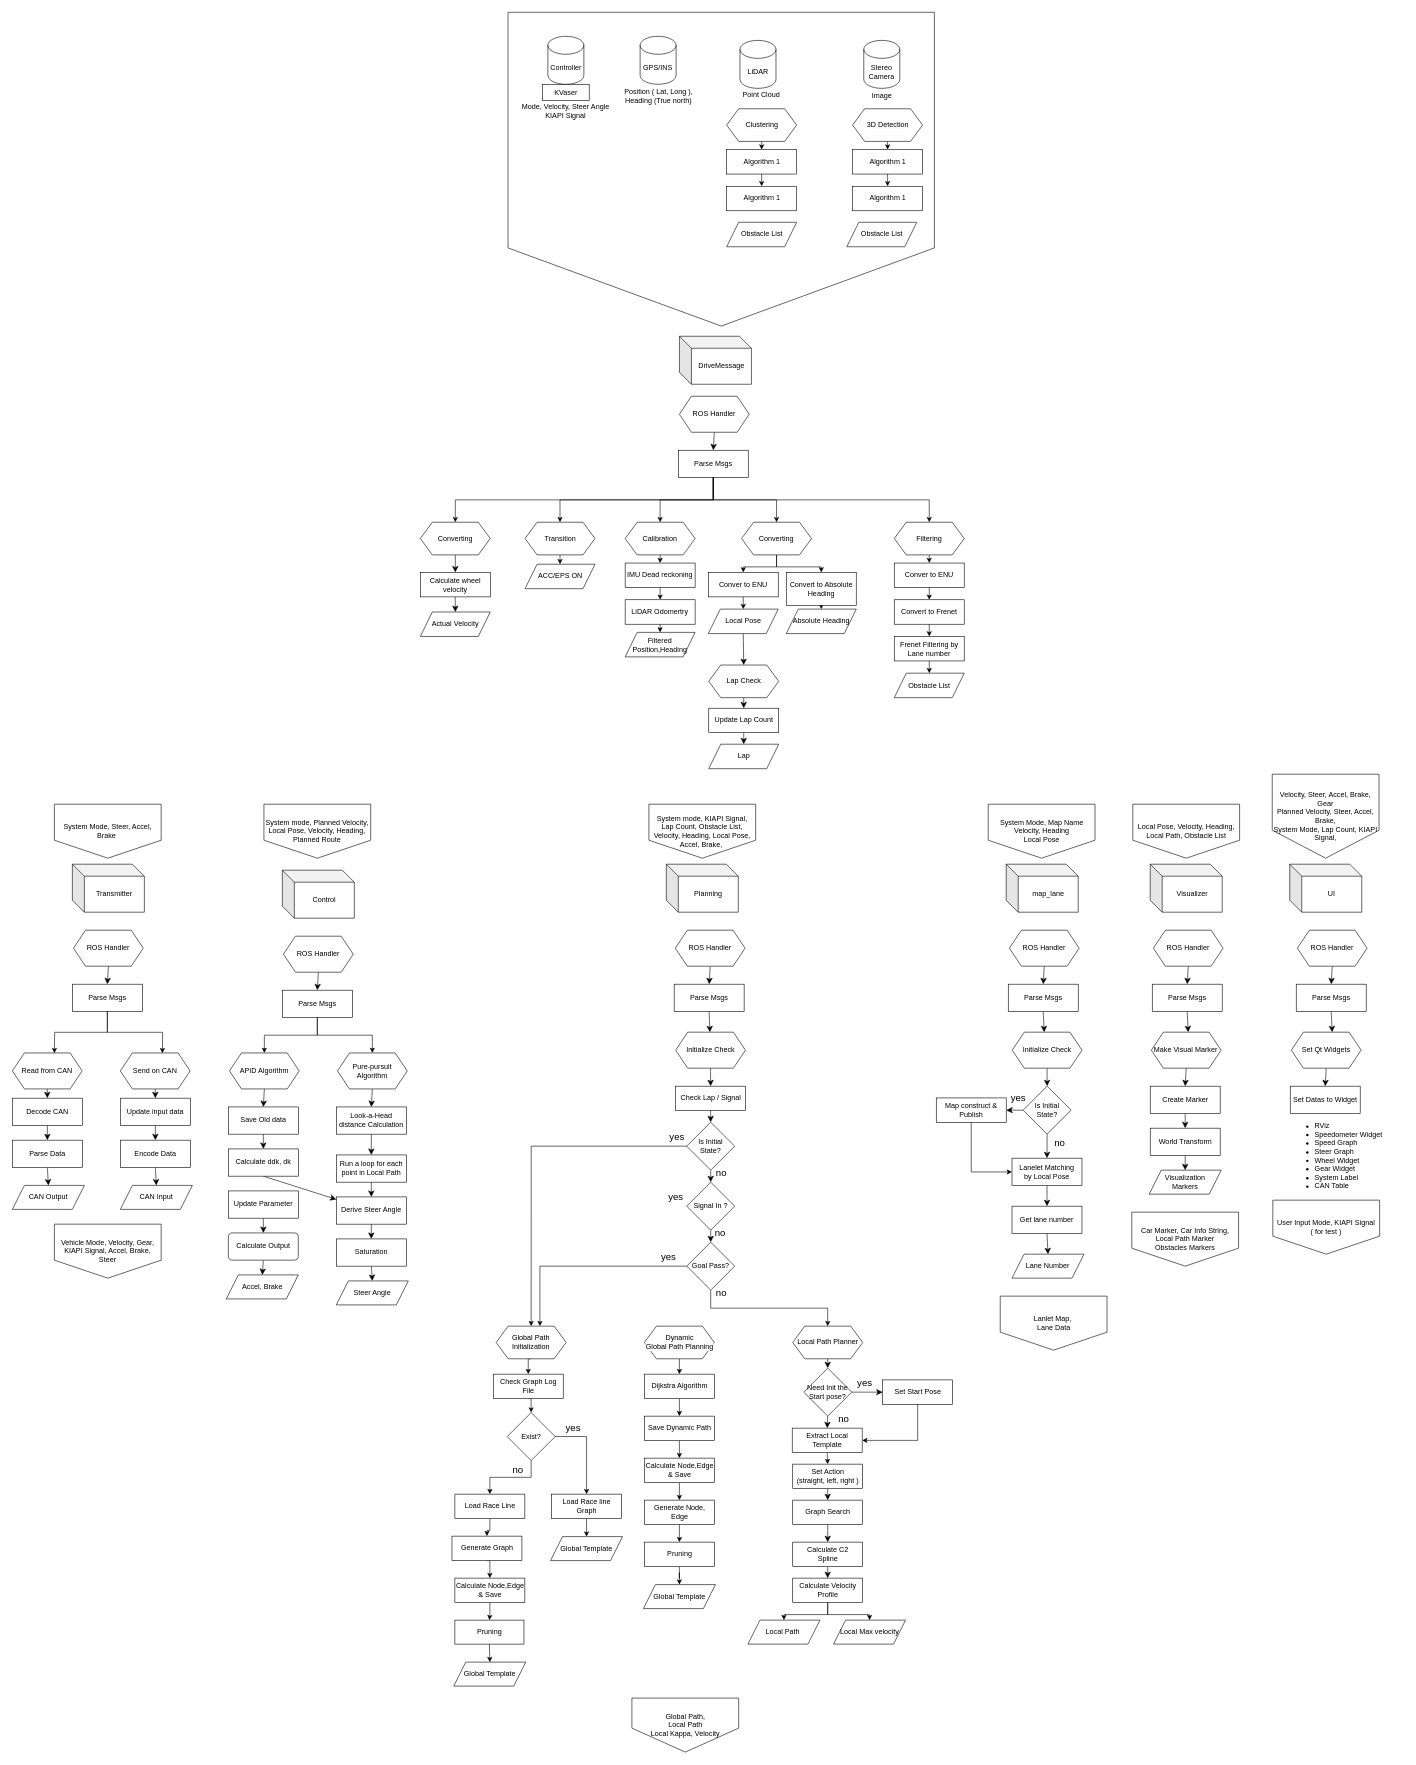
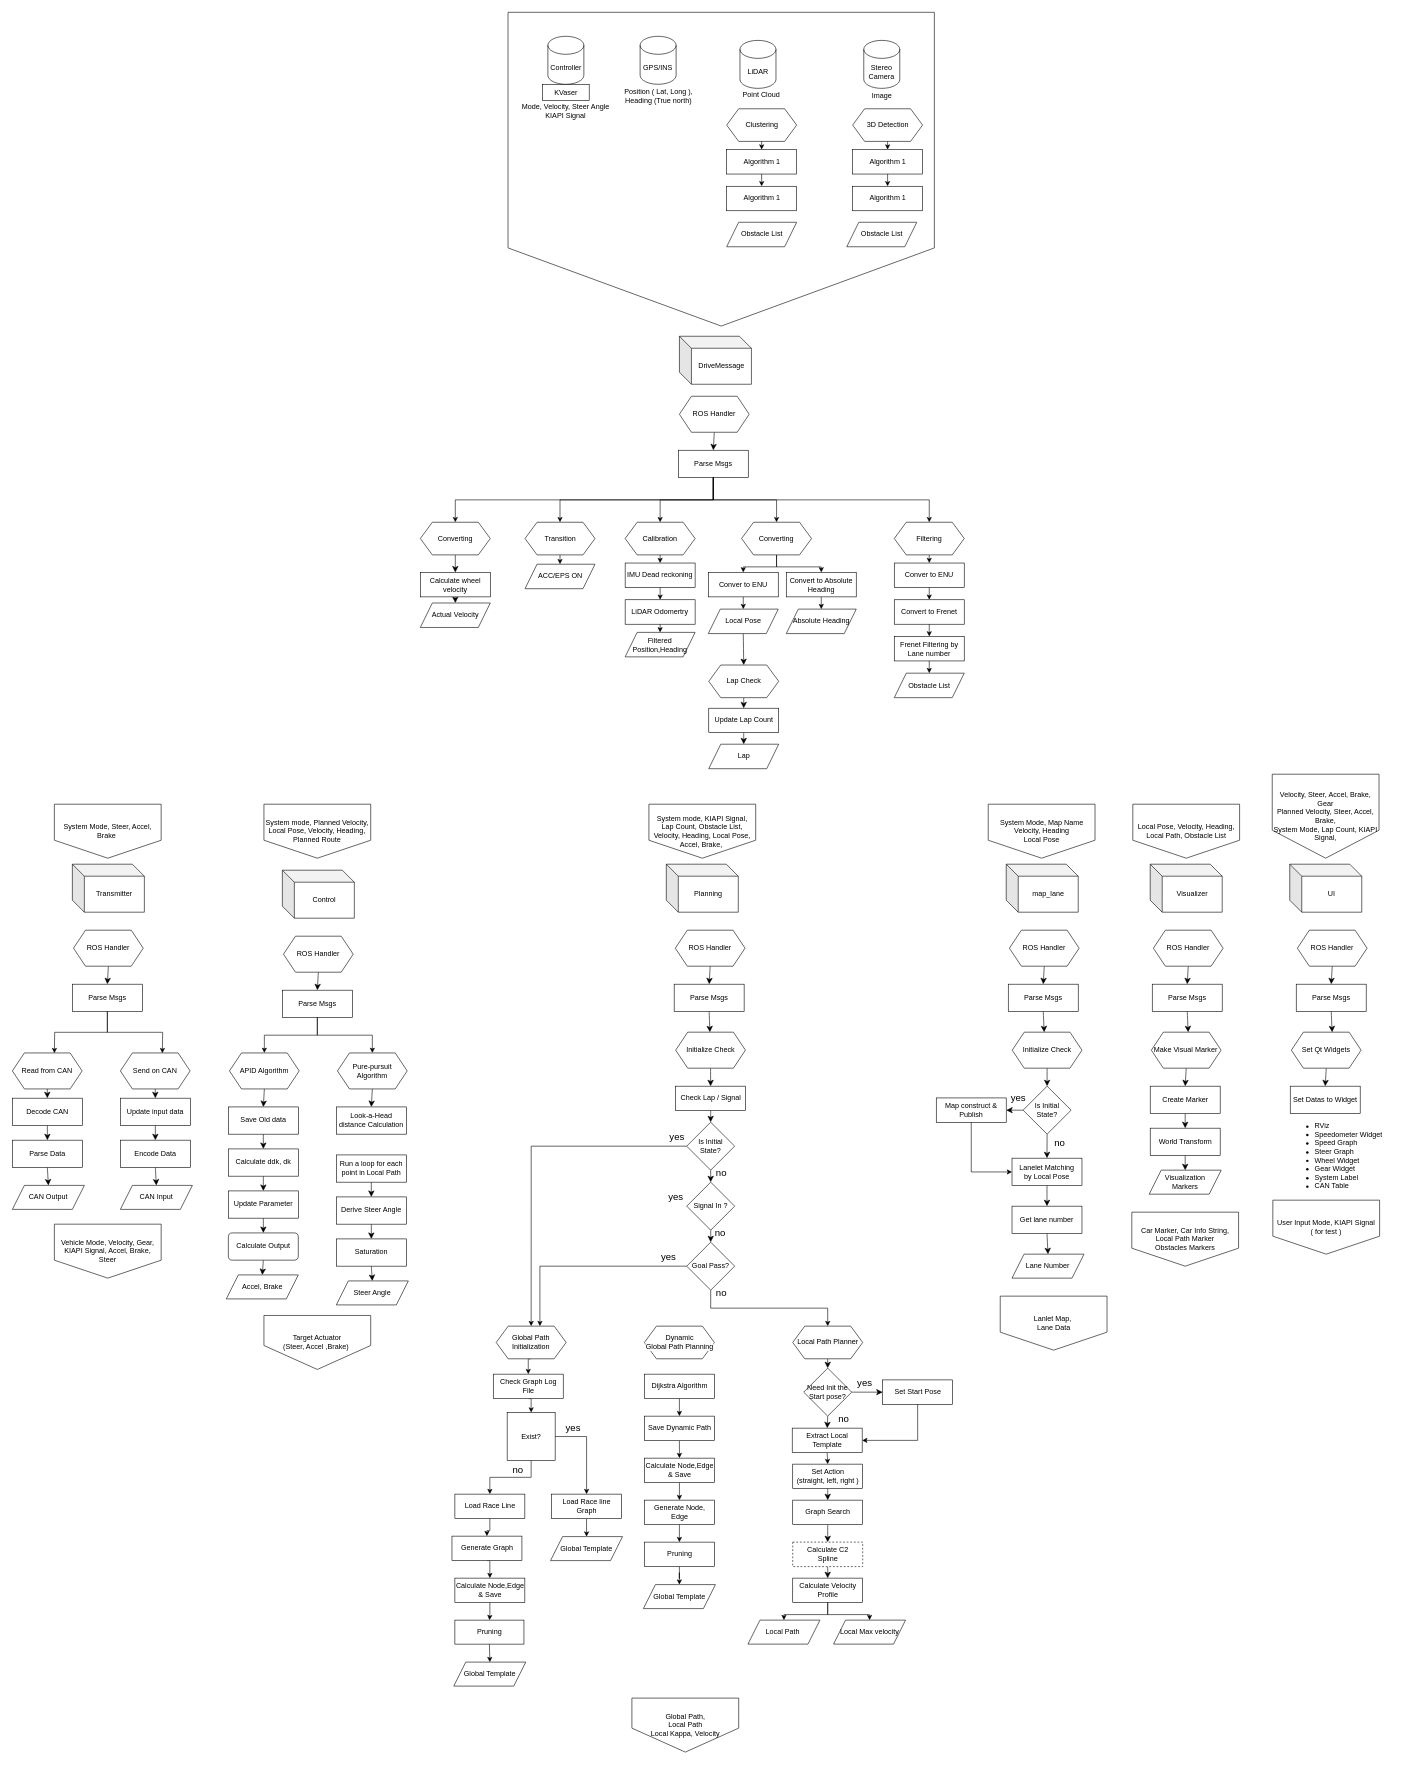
(821, 589) -> (821, 585)
(455, 624) -> (455, 615)
(371, 1148) -> none
(299, 1188) -> (263, 1184)
none -> (317, 1343)
(679, 1364) -> none
(531, 1437) -> (531, 1437)
(828, 1555) -> (828, 1555)
